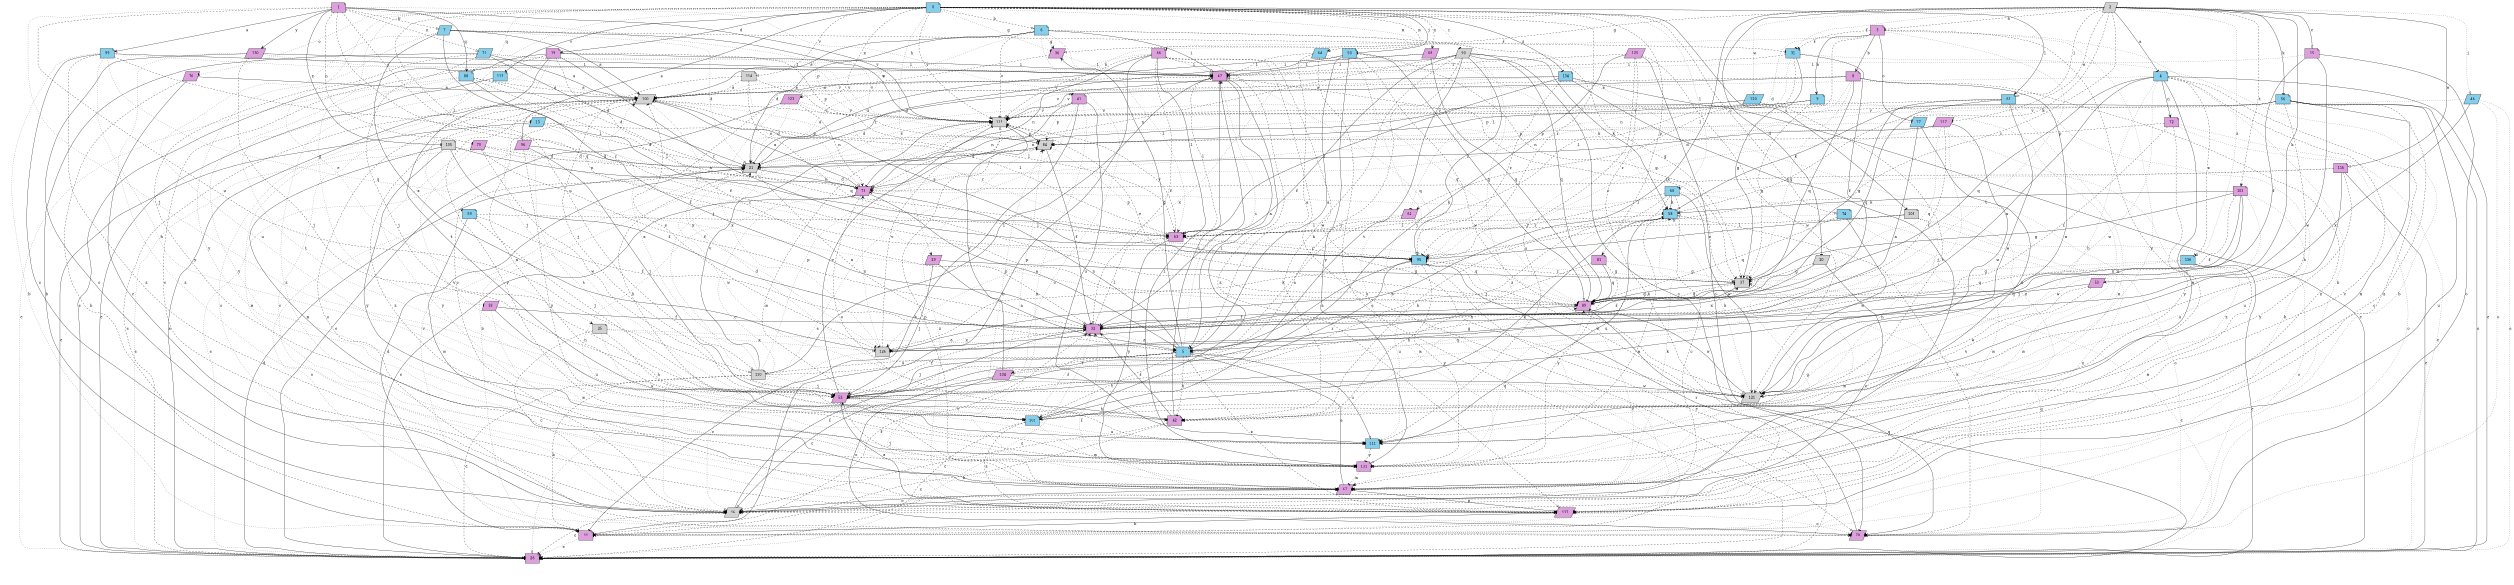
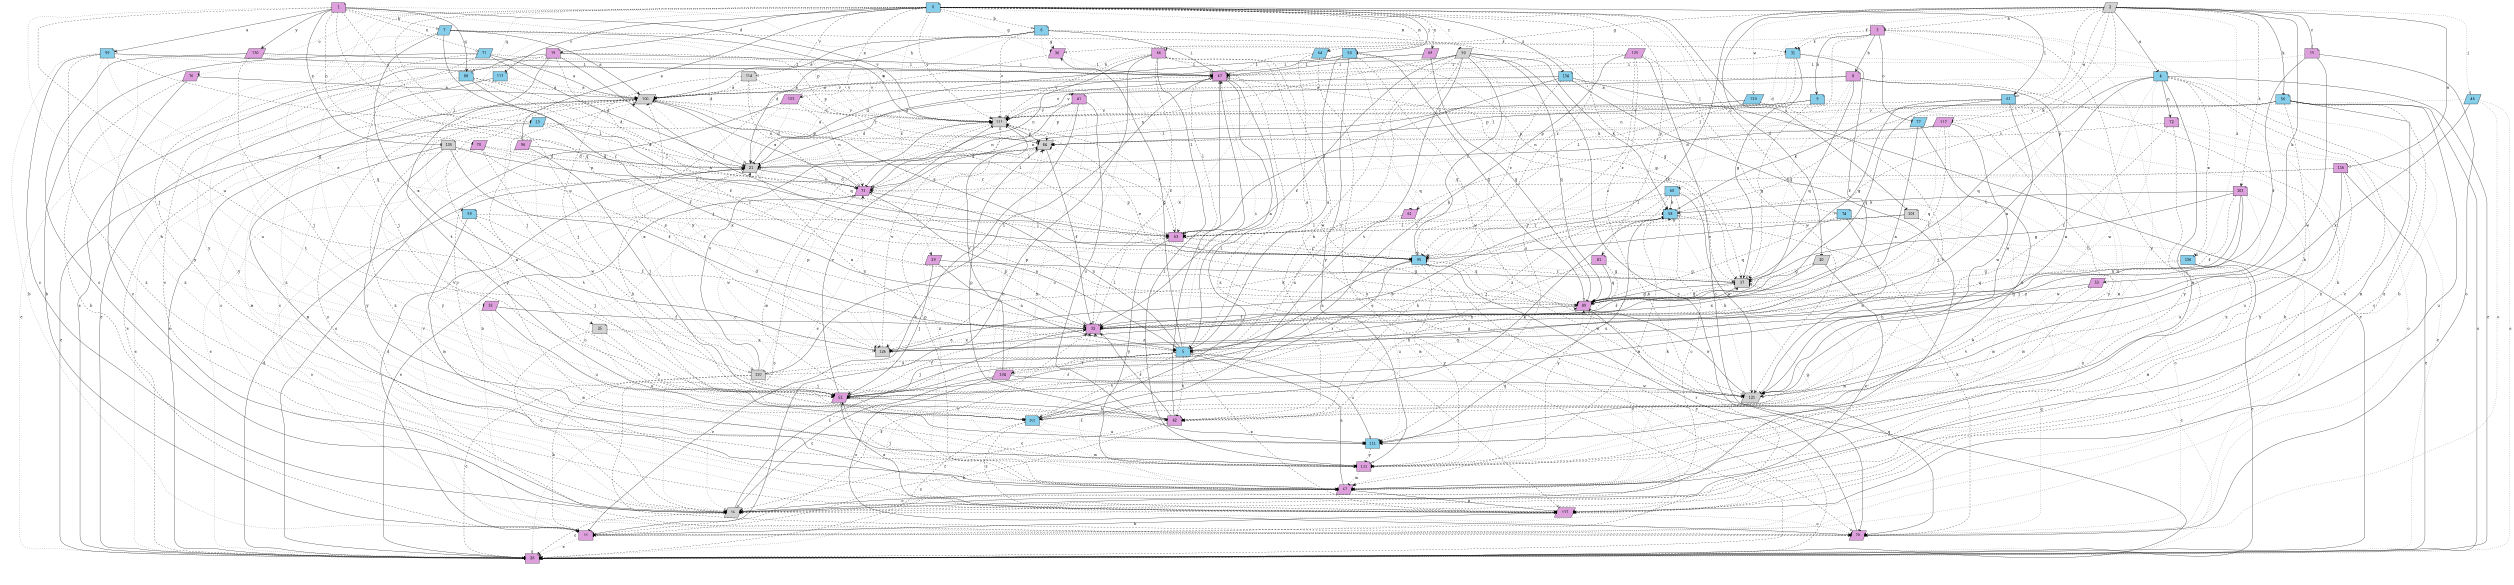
none -> (970, 315)
(1009, 401) -> (954, 525)
(923, 429) -> (1777, 421)
